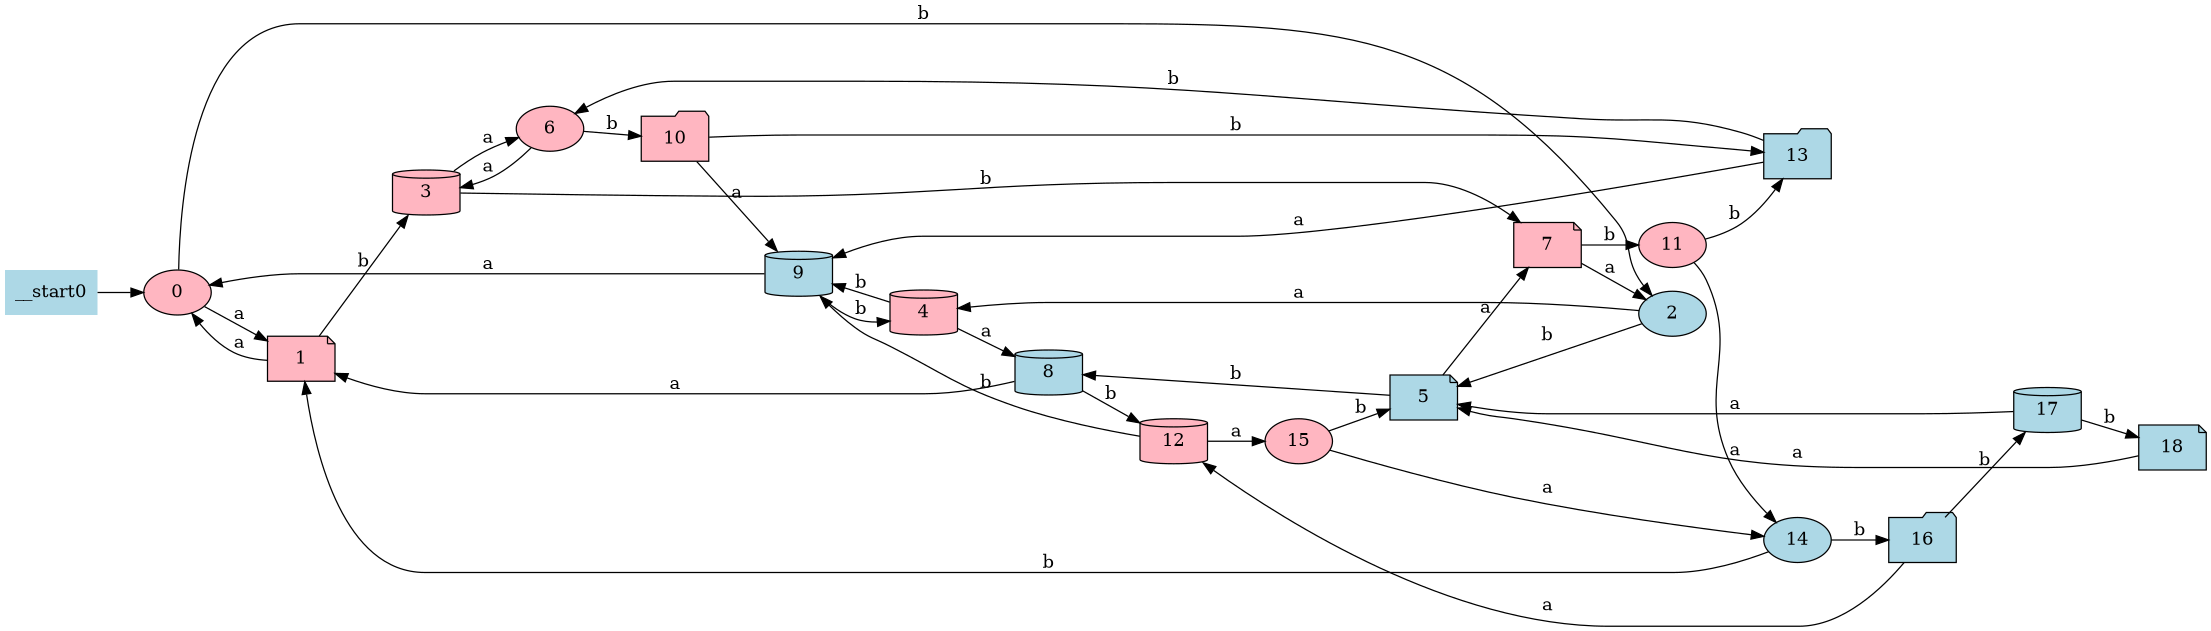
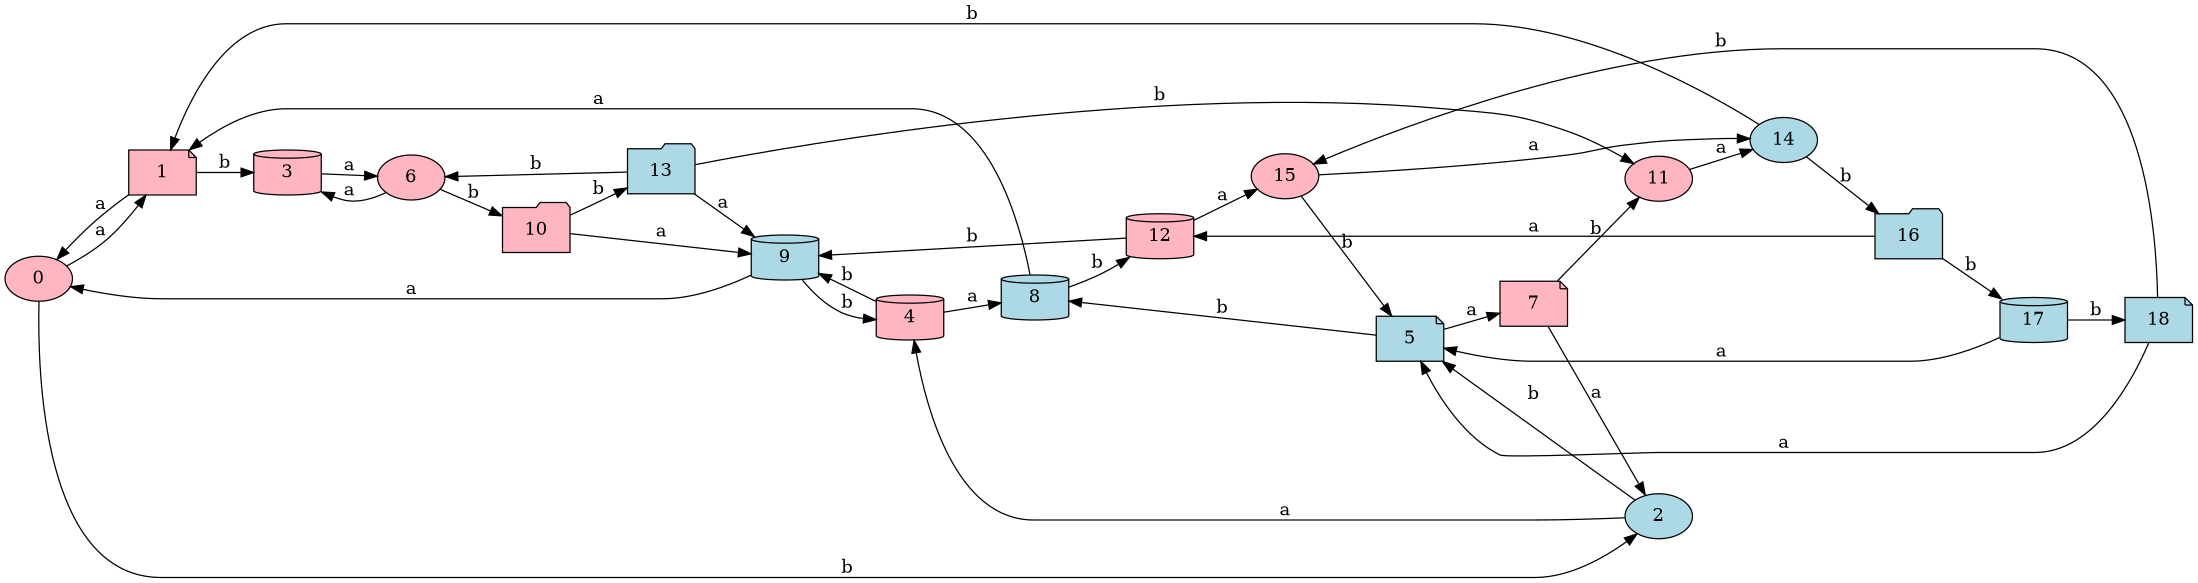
none -> (1824, 49)
(989, 188) -> none
(1745, 221) -> (1161, 107)
(51, 292) -> none
